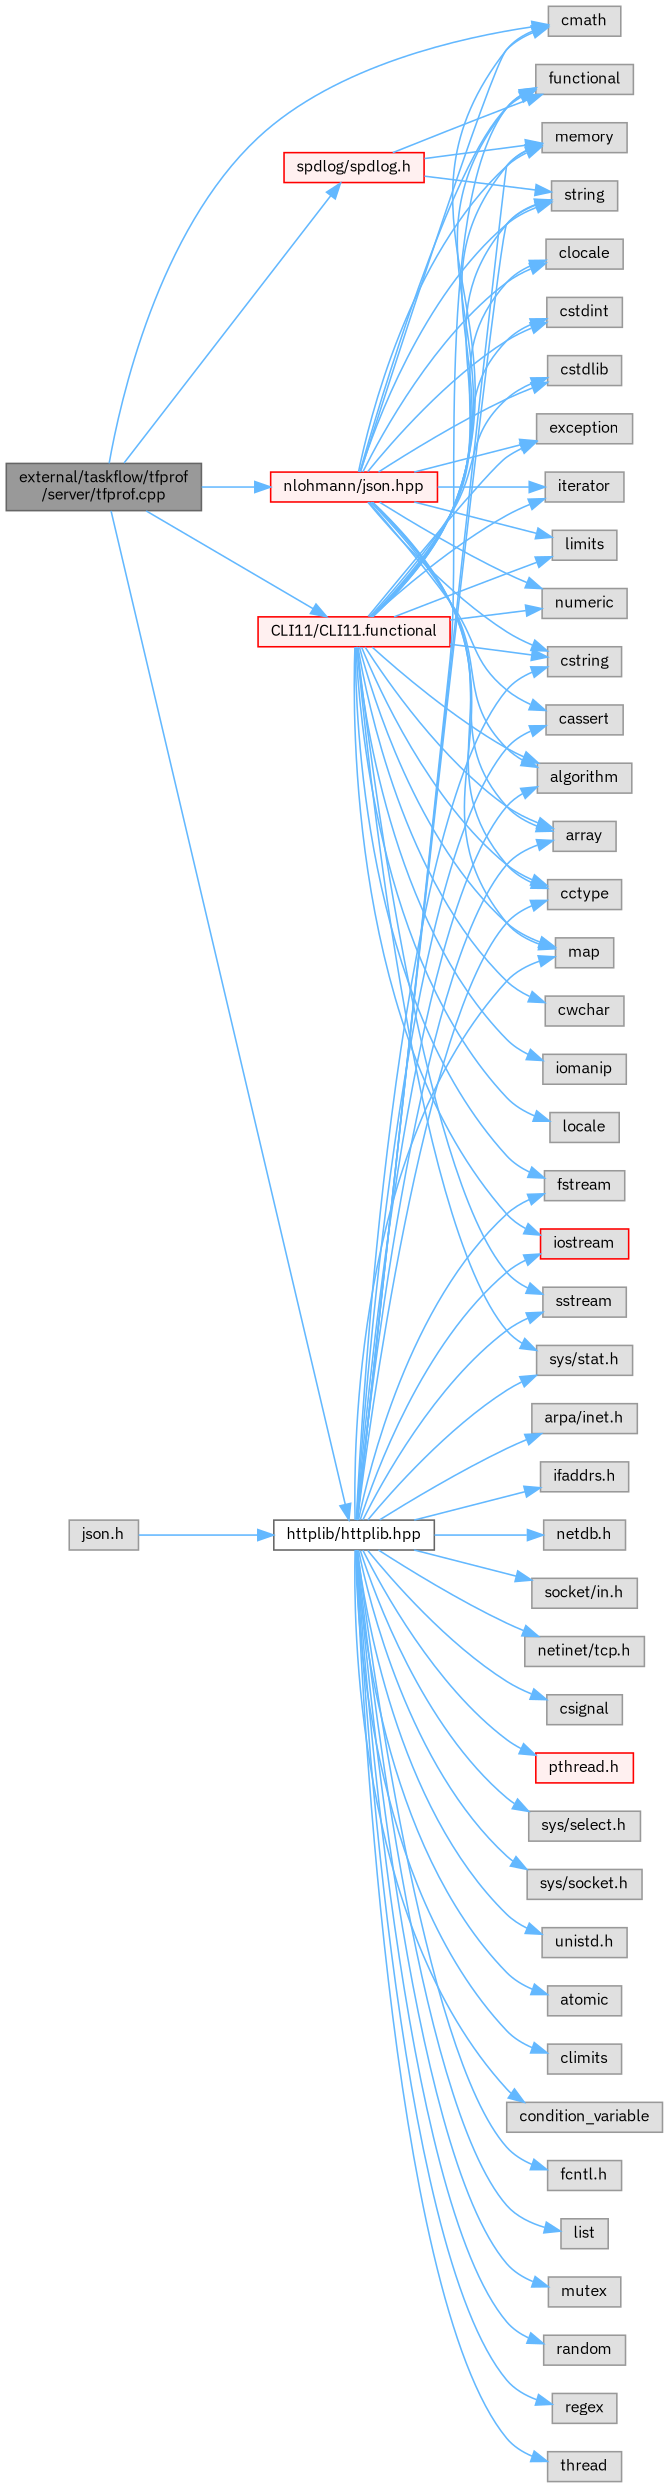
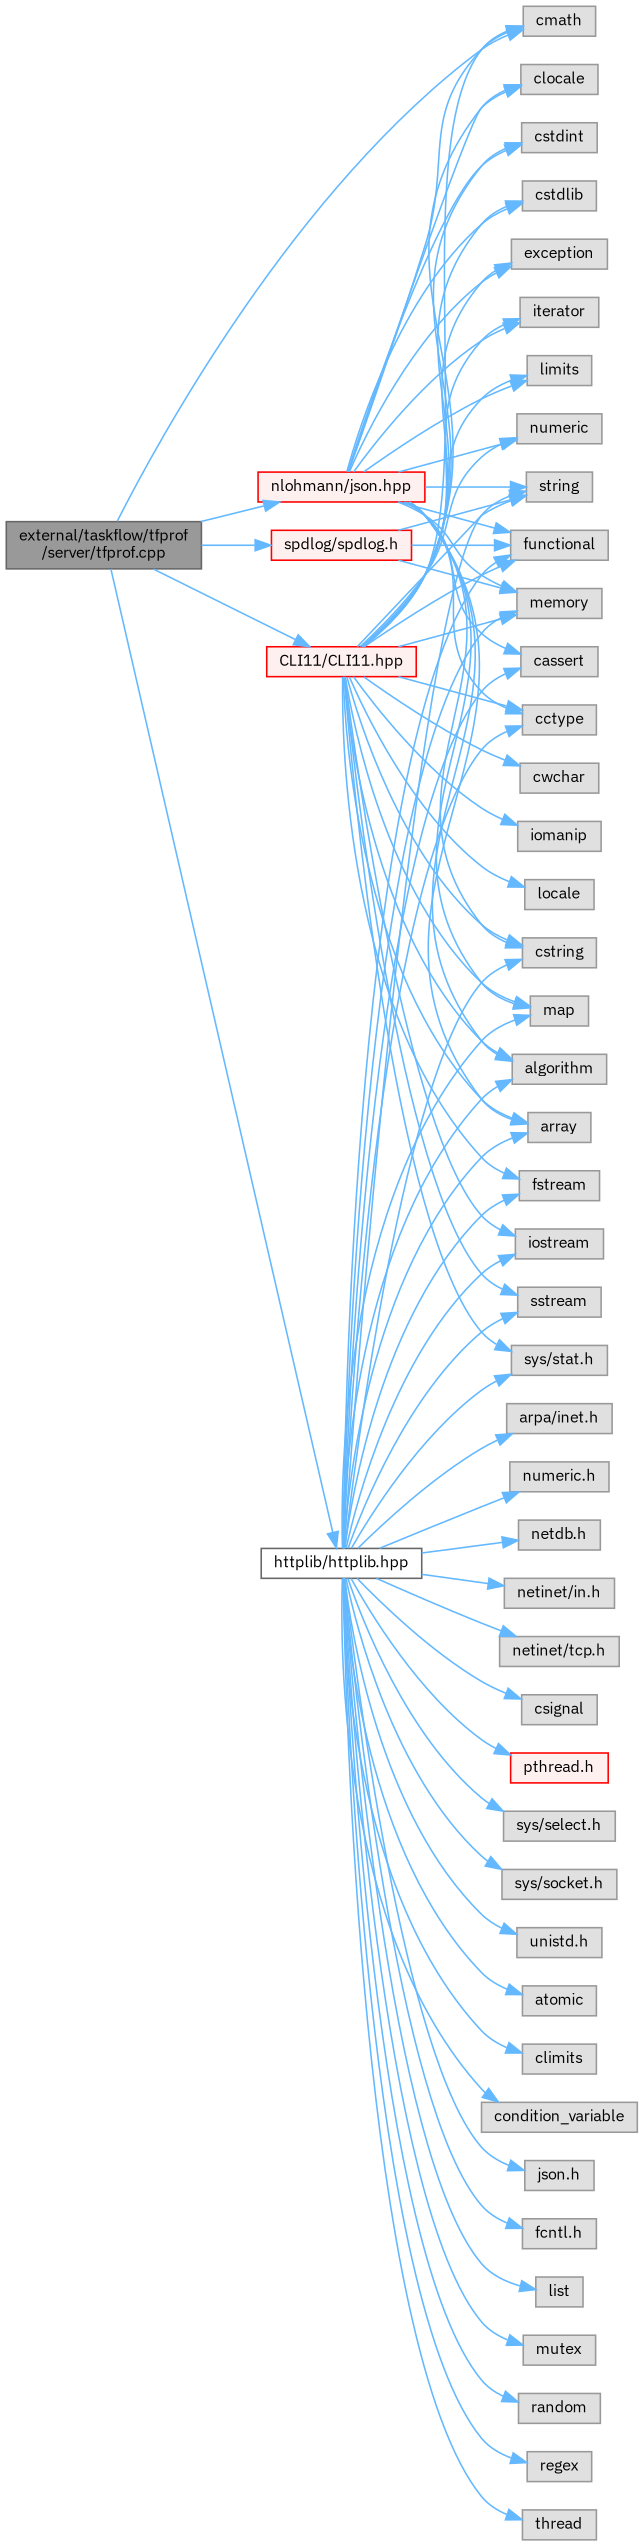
(354, 632) -> (341, 662)
(585, 1244) -> (559, 1244)
(585, 1477) -> (559, 1477)
(198, 1535) -> (430, 2037)
(585, 1593) -> (559, 1593)
